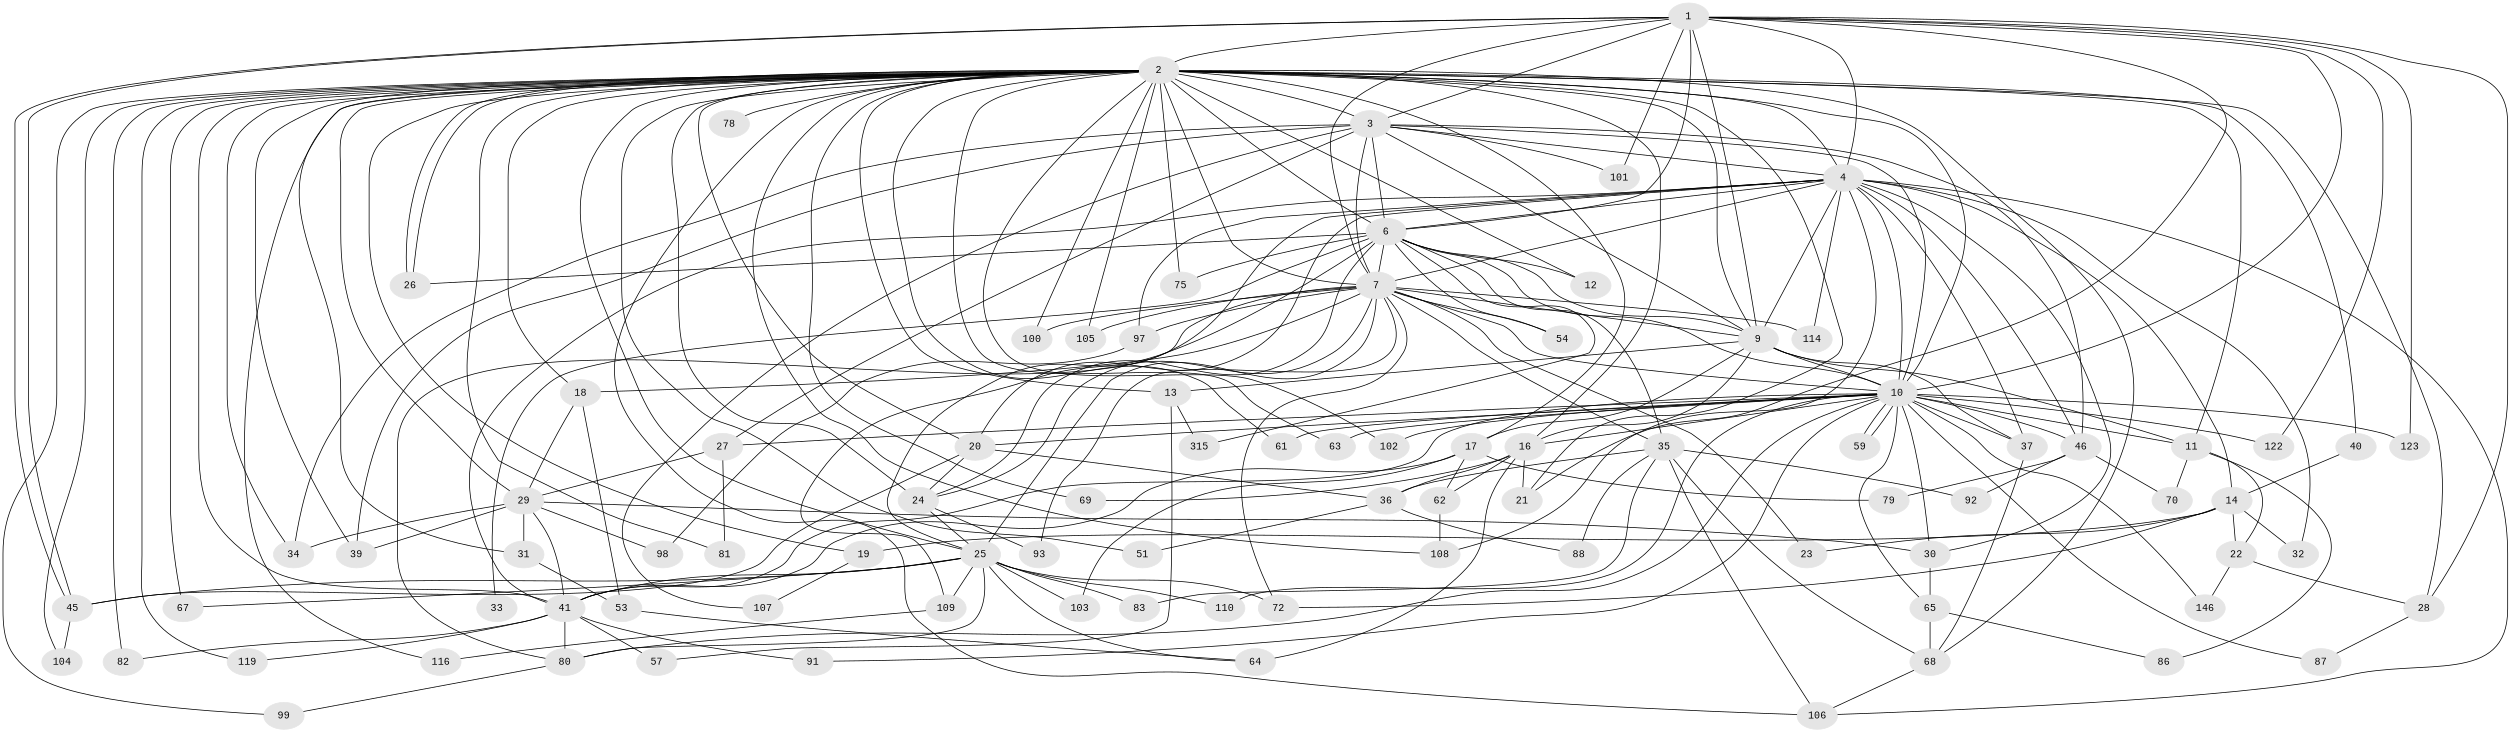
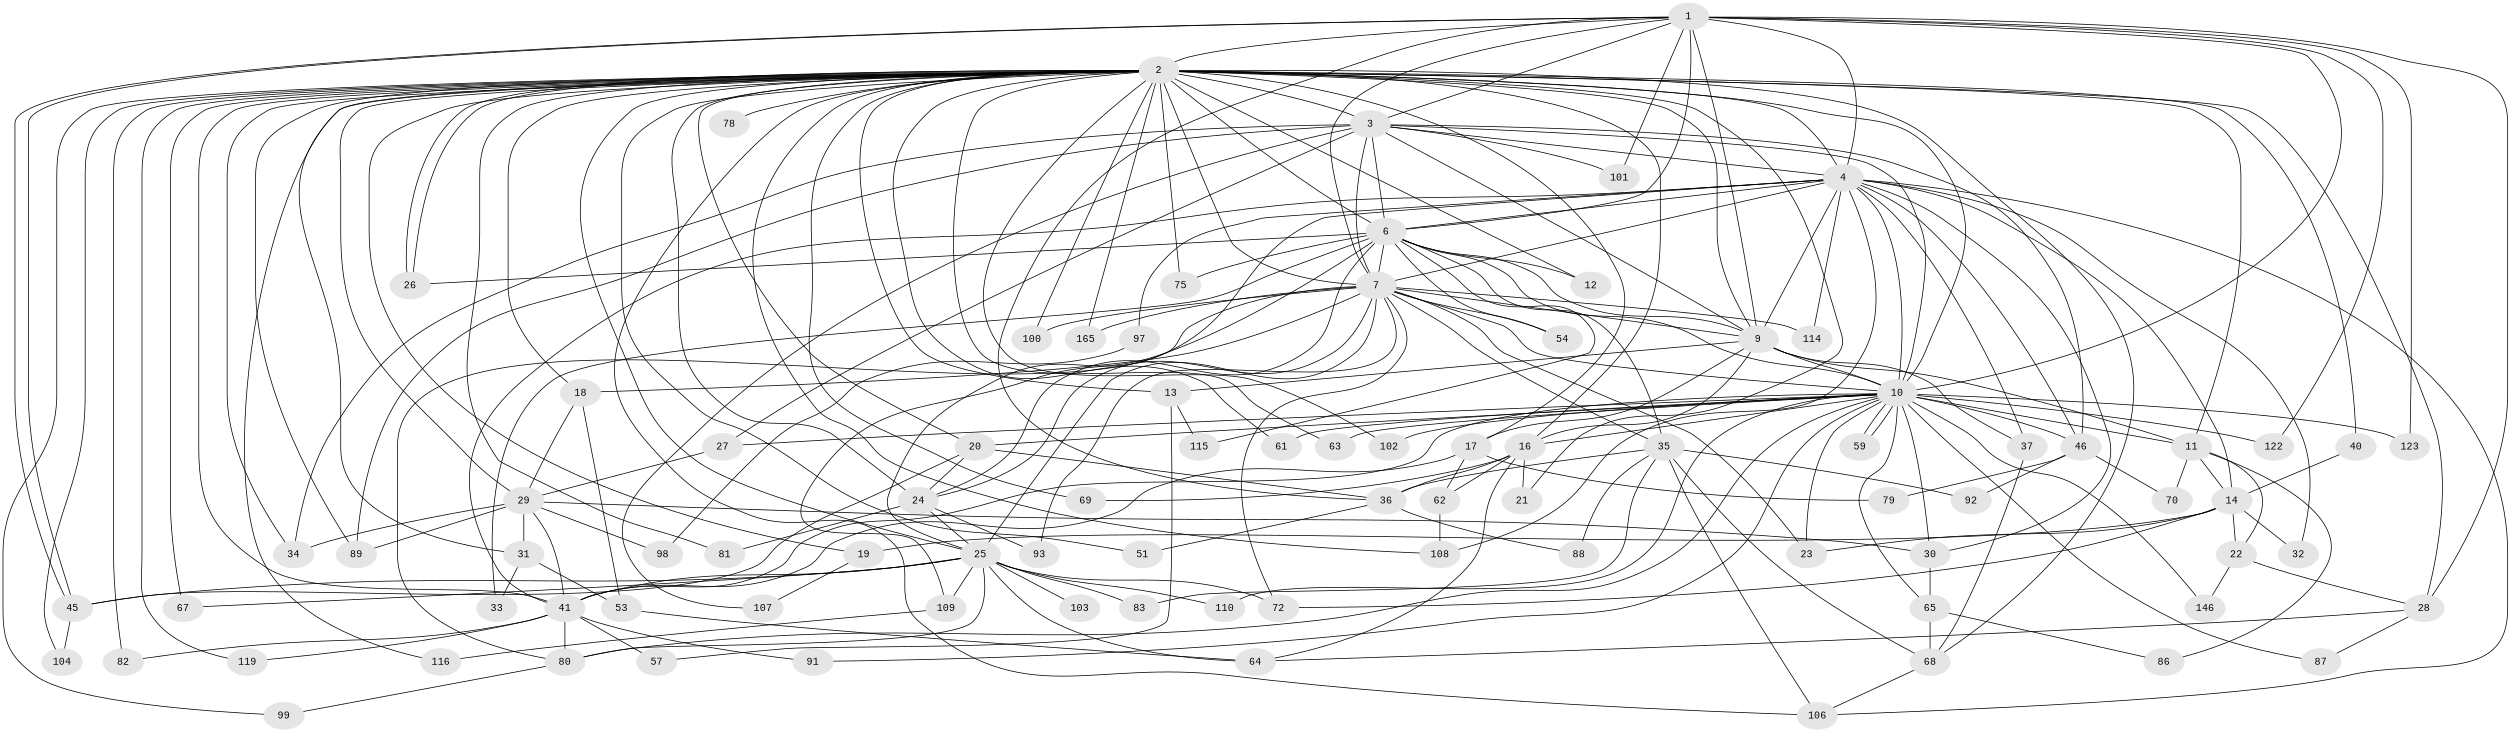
(2174, 209) -> (1089, 190)
(1309, 273) -> none
(1260, 304) -> none
(1086, 339) -> (1086, 339)
(1962, 420) -> (1820, 457)
(1199, 447) -> (1199, 447)
none -> (2212, 474)
(1228, 489) -> none
(724, 499) -> (829, 525)
(356, 554) -> (356, 554)
none -> (513, 576)
none -> (1840, 640)
